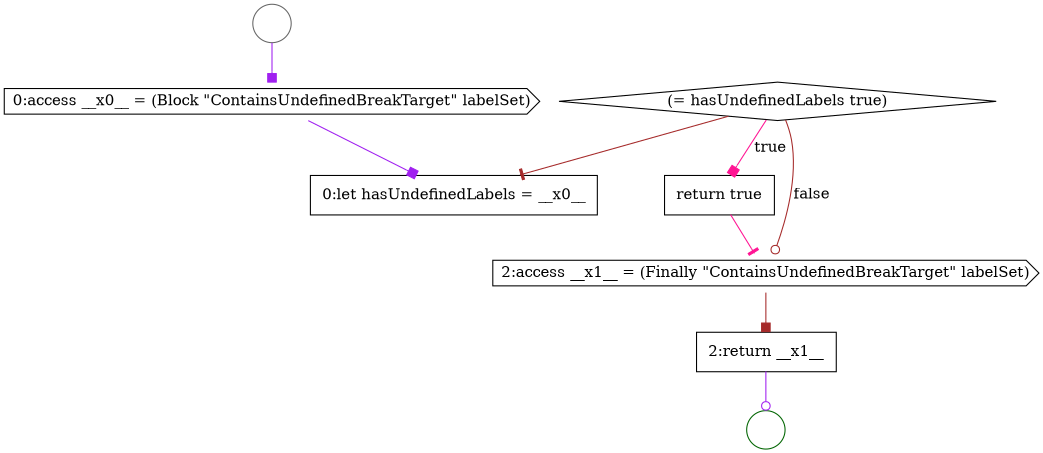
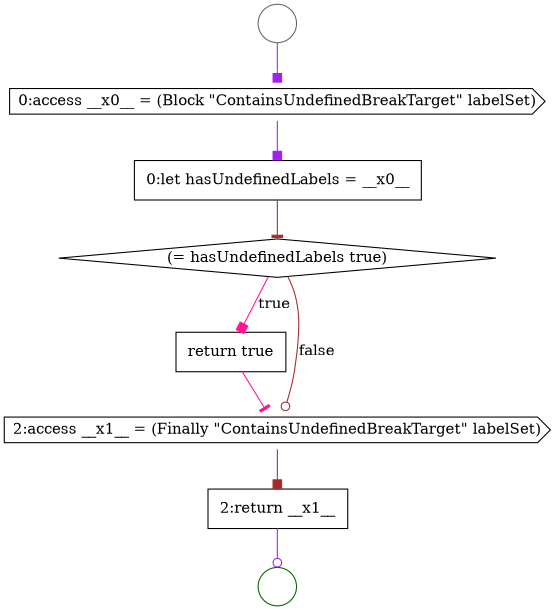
(627, 145) -> (277, 216)
